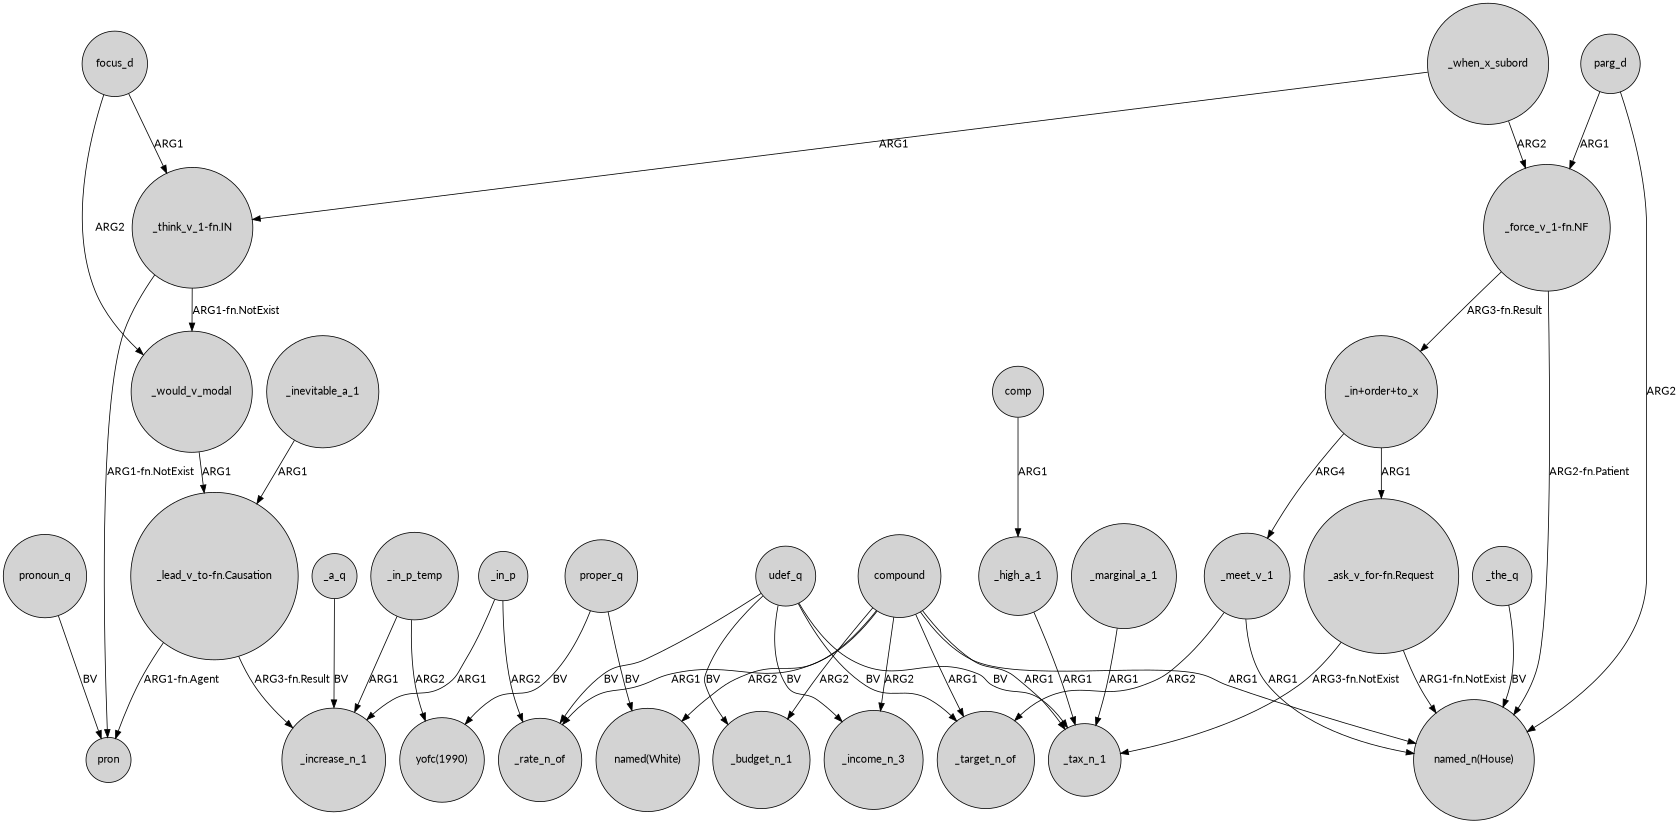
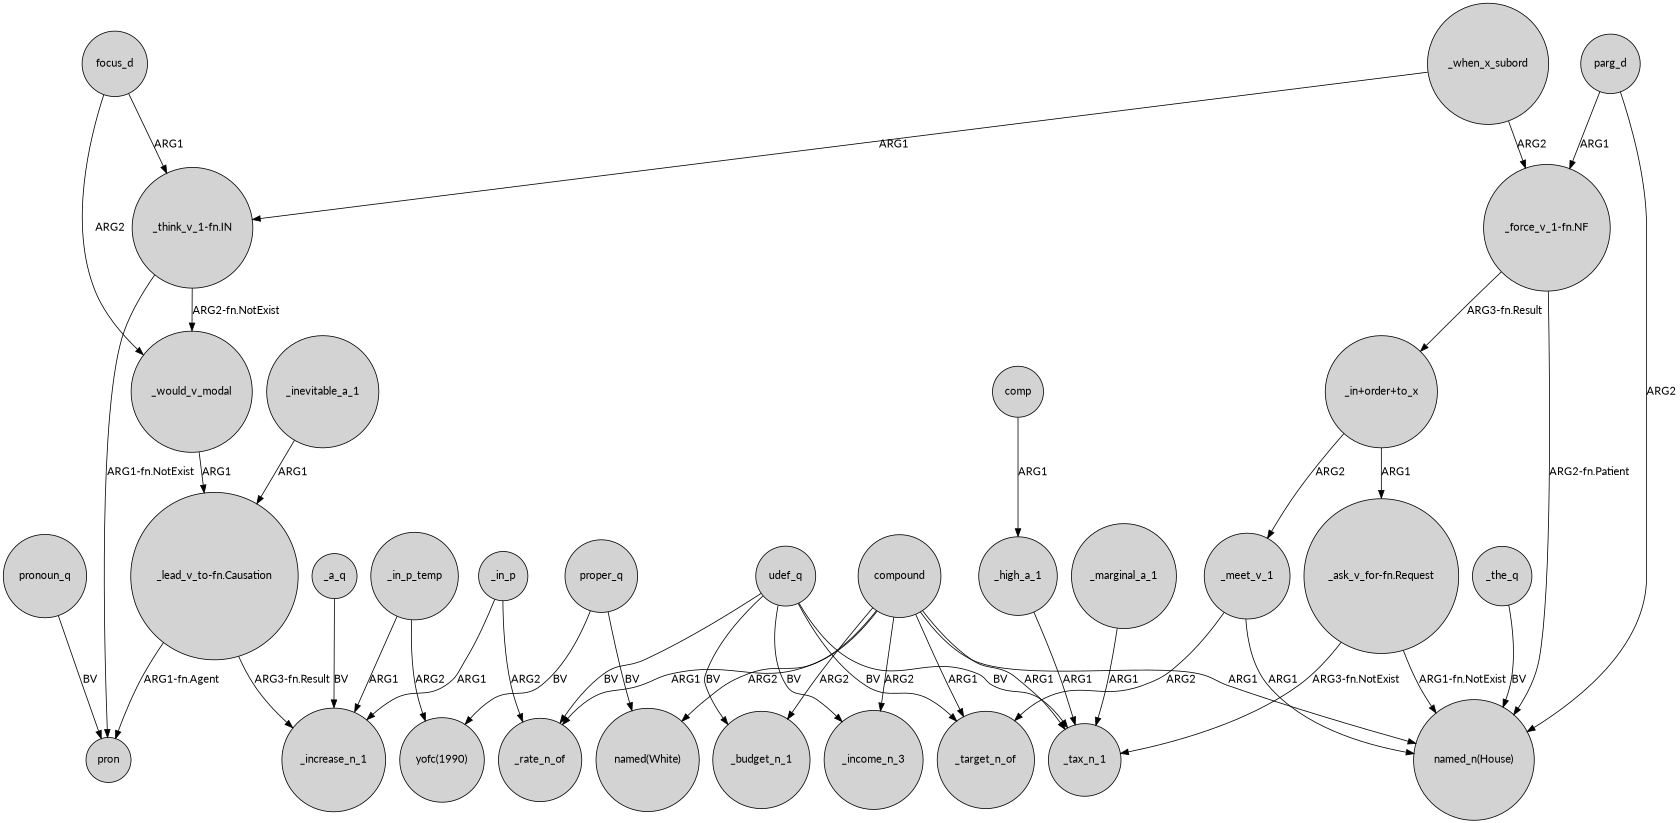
(236, 311) -> (236, 311)
(1330, 472) -> (1330, 472)
